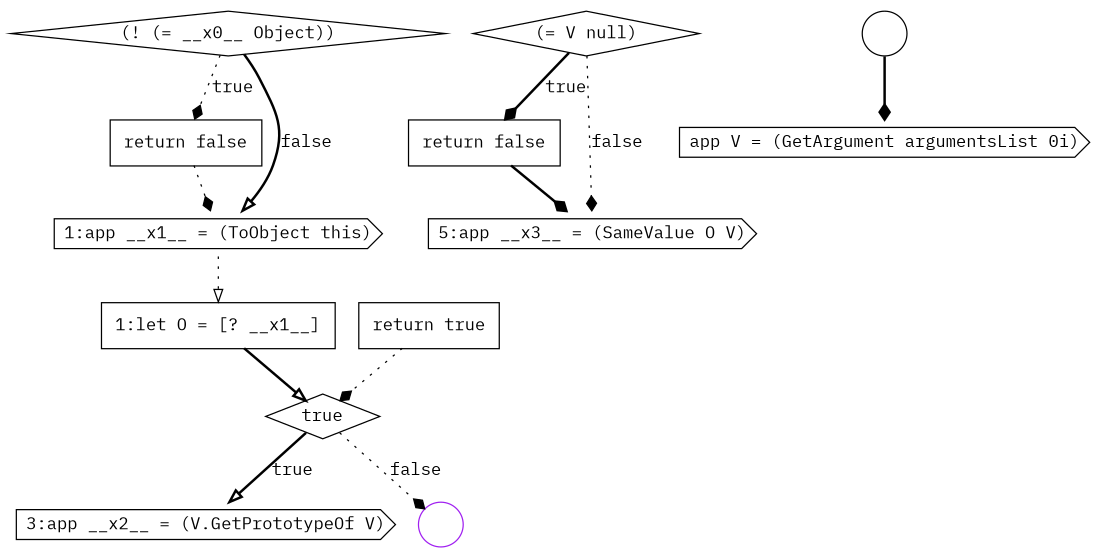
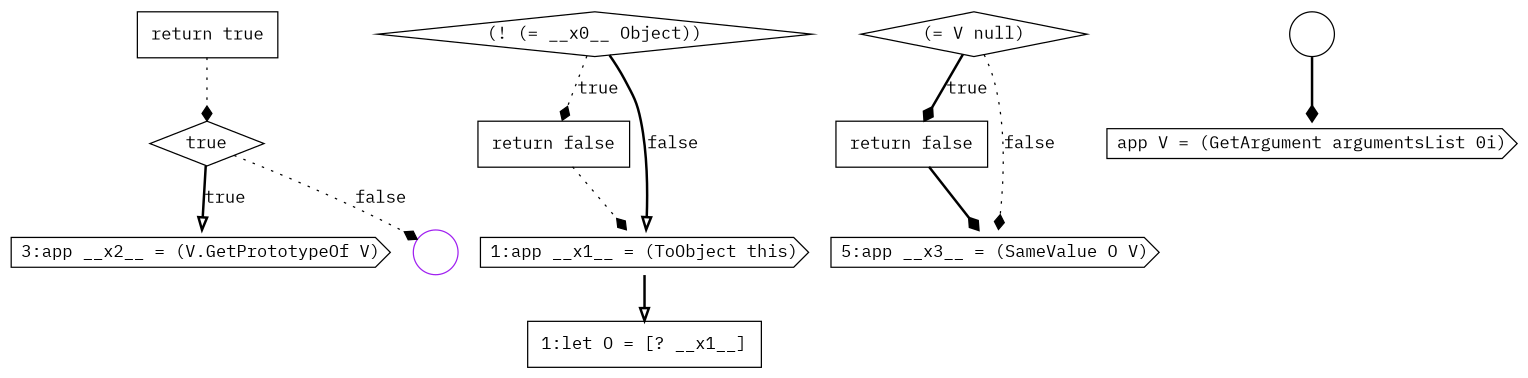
(218, 273) -> (645, 292)
(270, 370) -> none
